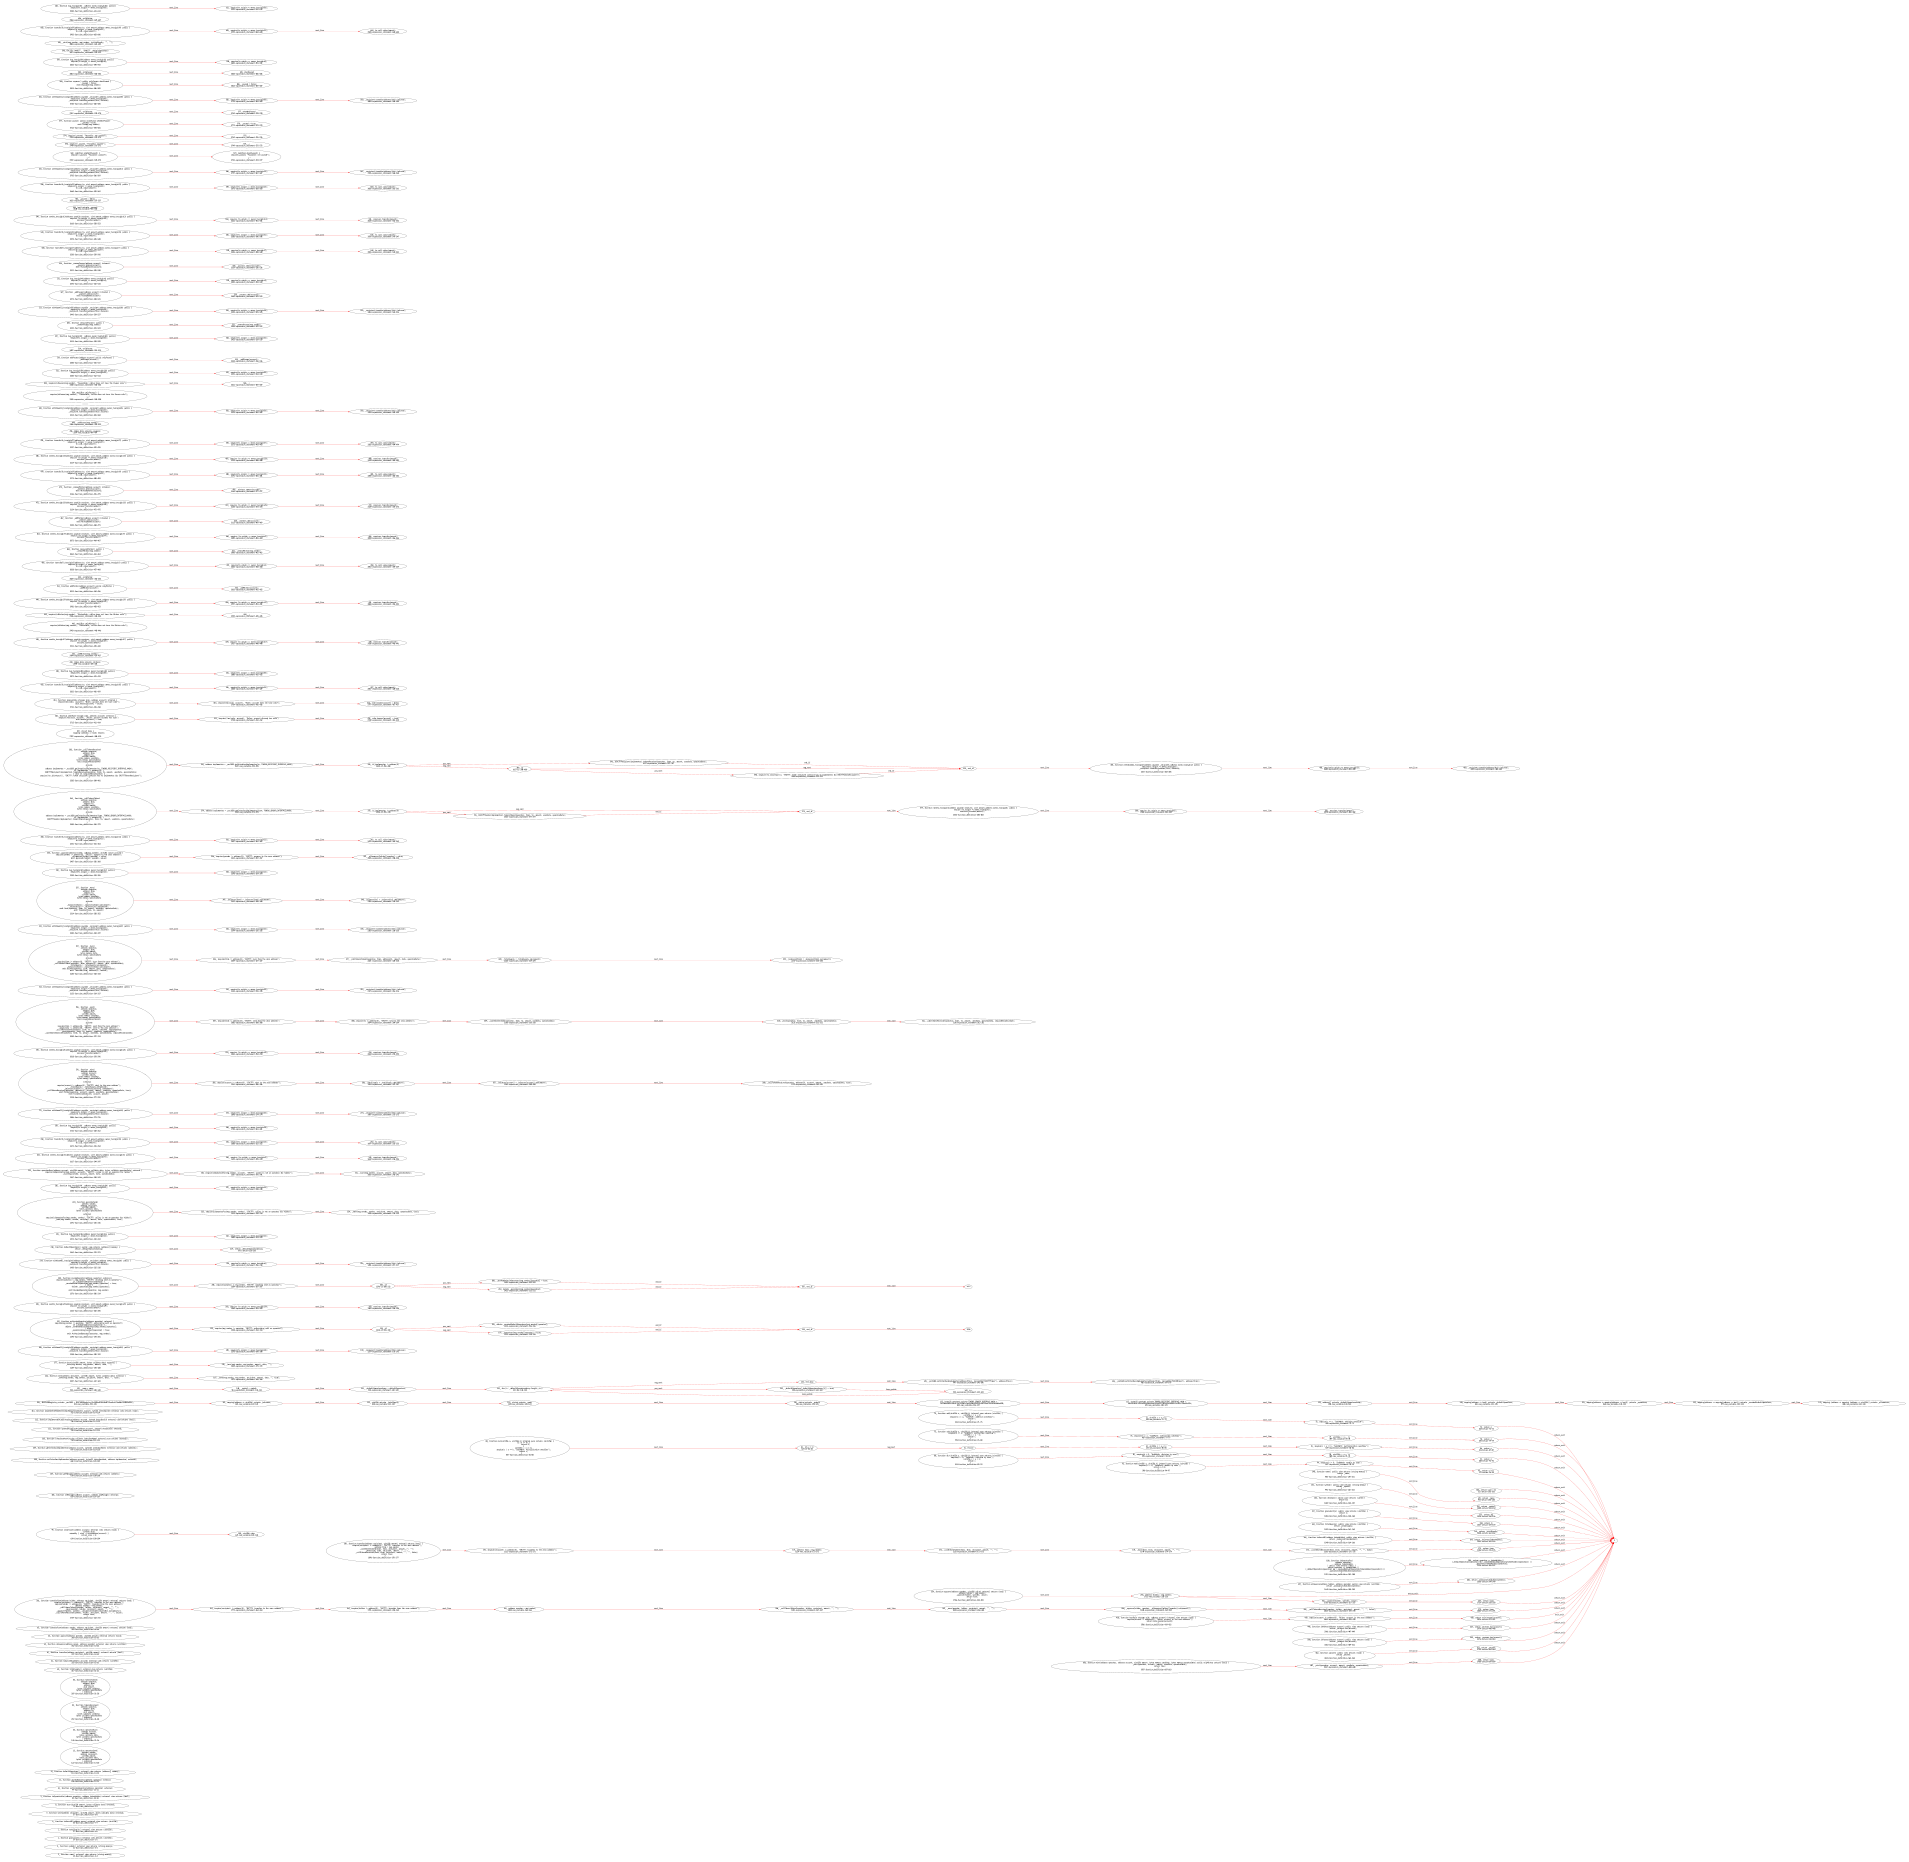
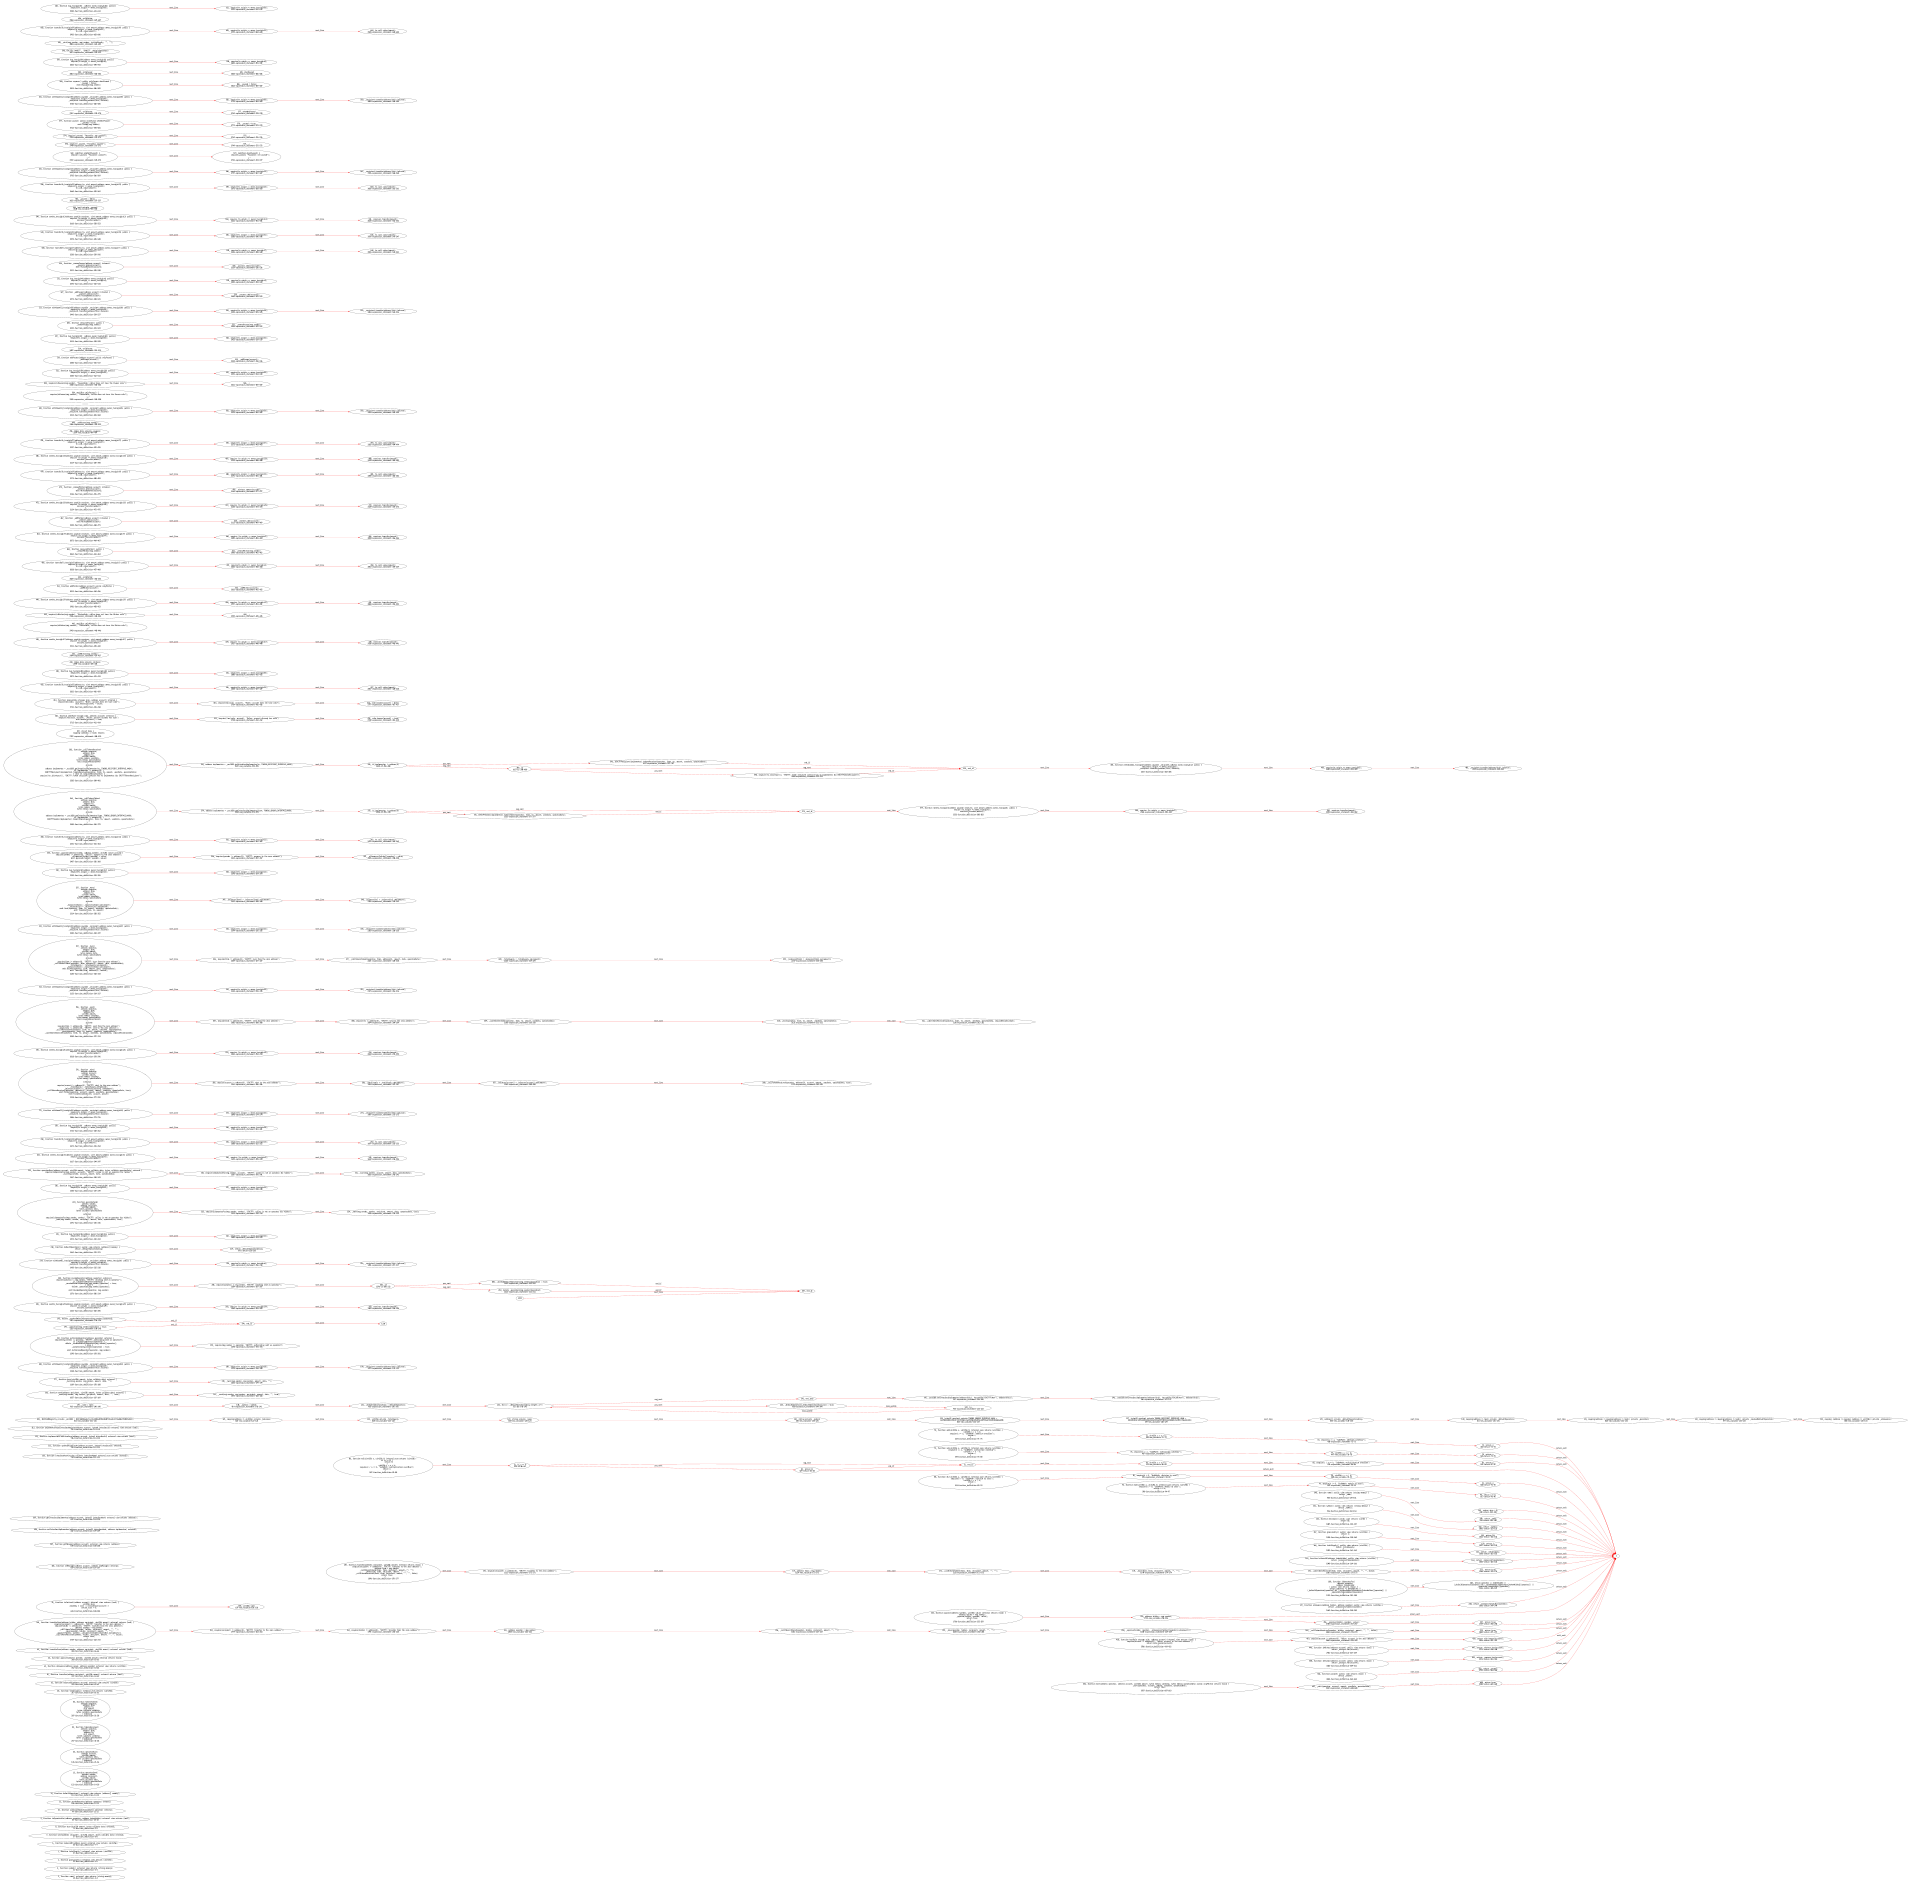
(889, 1287) -> (661, 1295)
(383, 1329) -> none
none -> (807, 1470)
